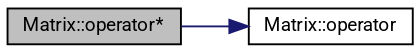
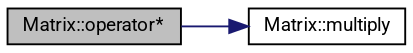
(331, 26) -> (327, 26)
